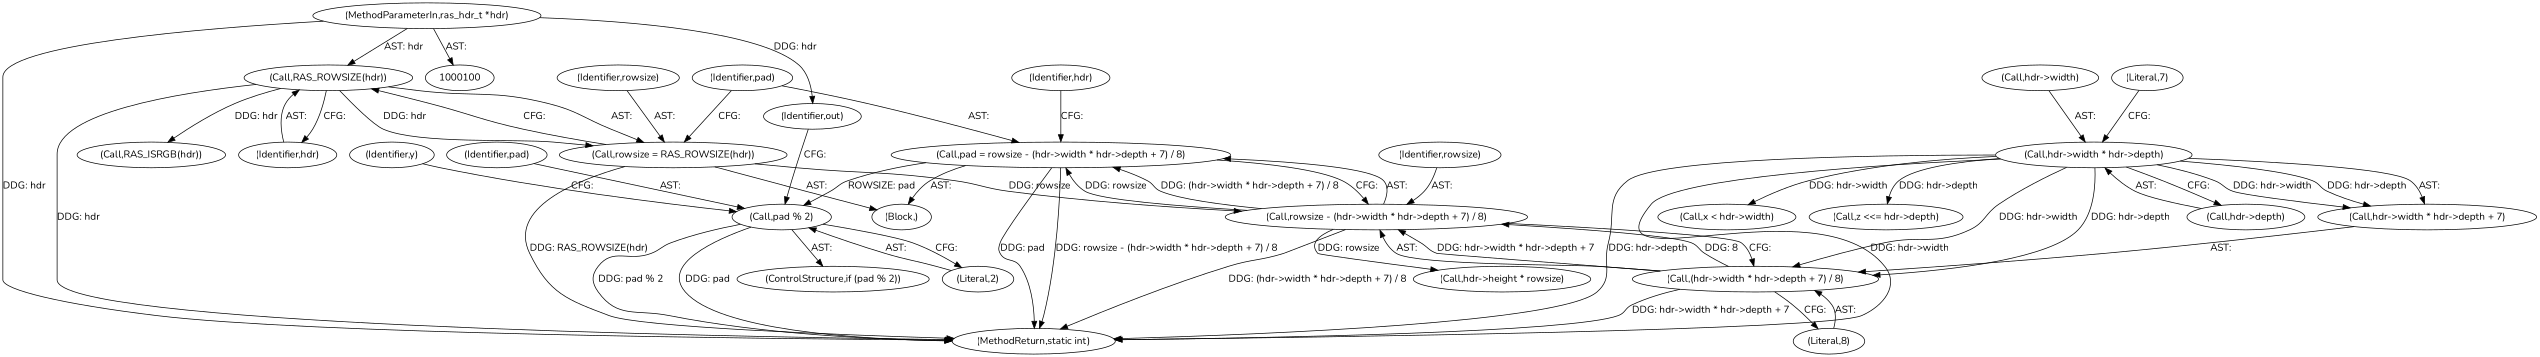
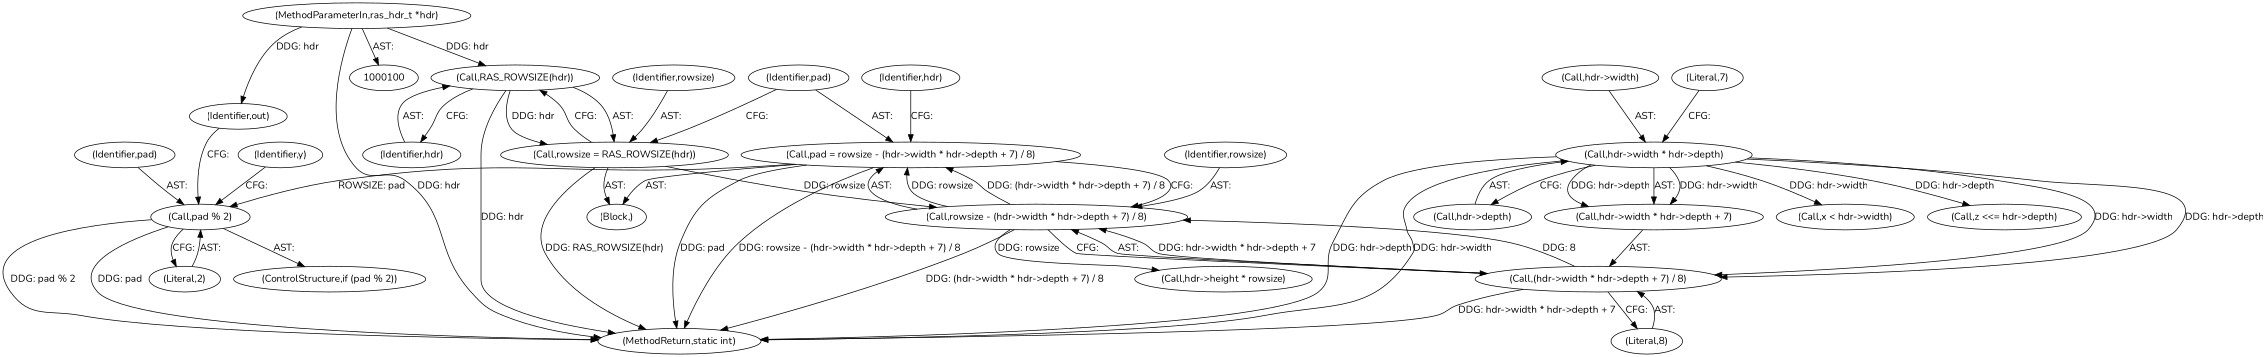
(404, 47) -> (468, 47)
(151, 155) -> none
